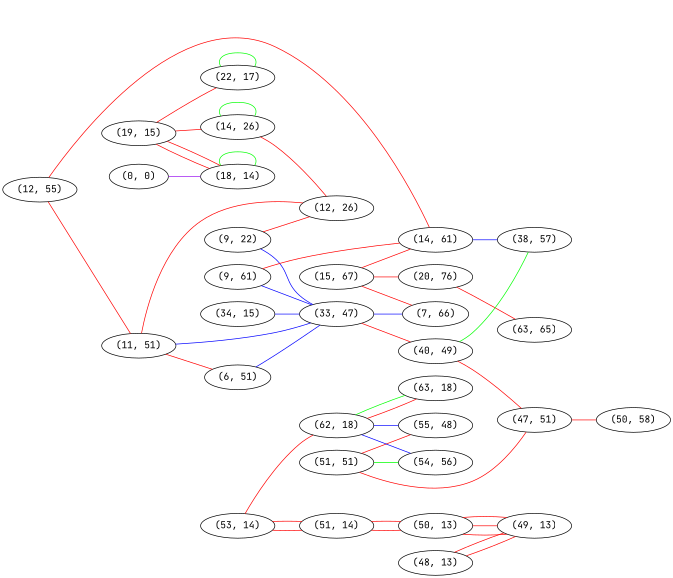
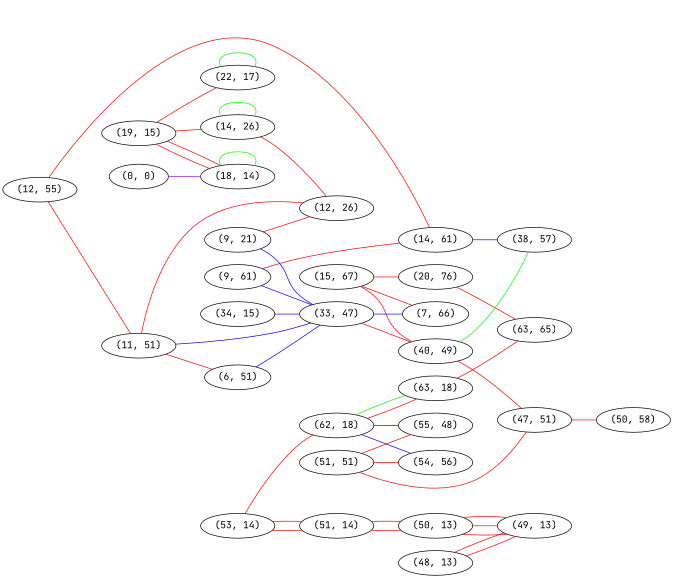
(238, 240) -> (238, 240)
(386, 258) -> (384, 309)
none -> (488, 361)
(386, 463) -> (386, 463)
